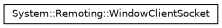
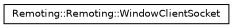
(111, 14) -> (116, 14)
